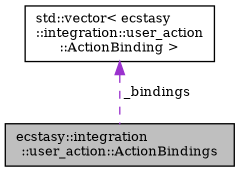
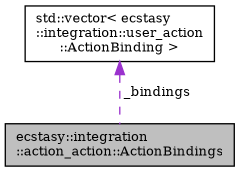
(120, 145) -> (120, 145)
